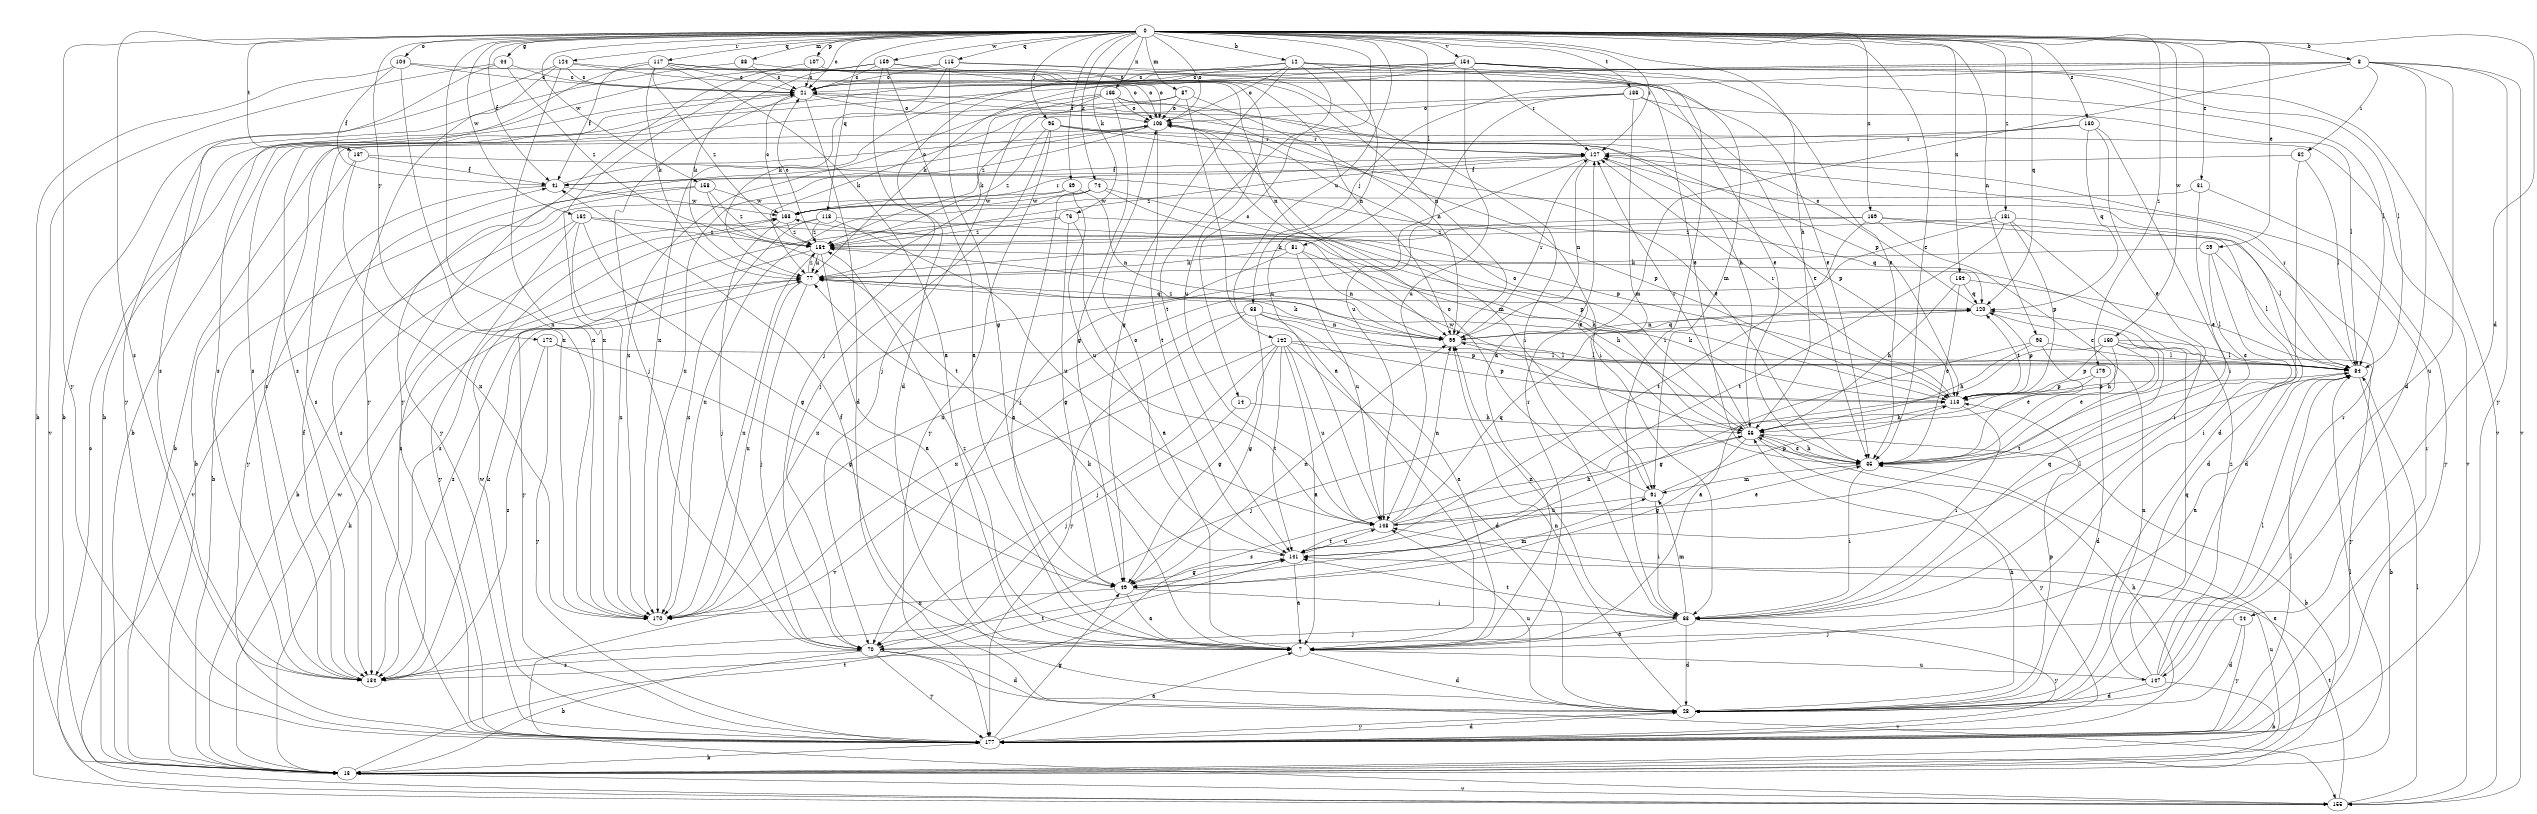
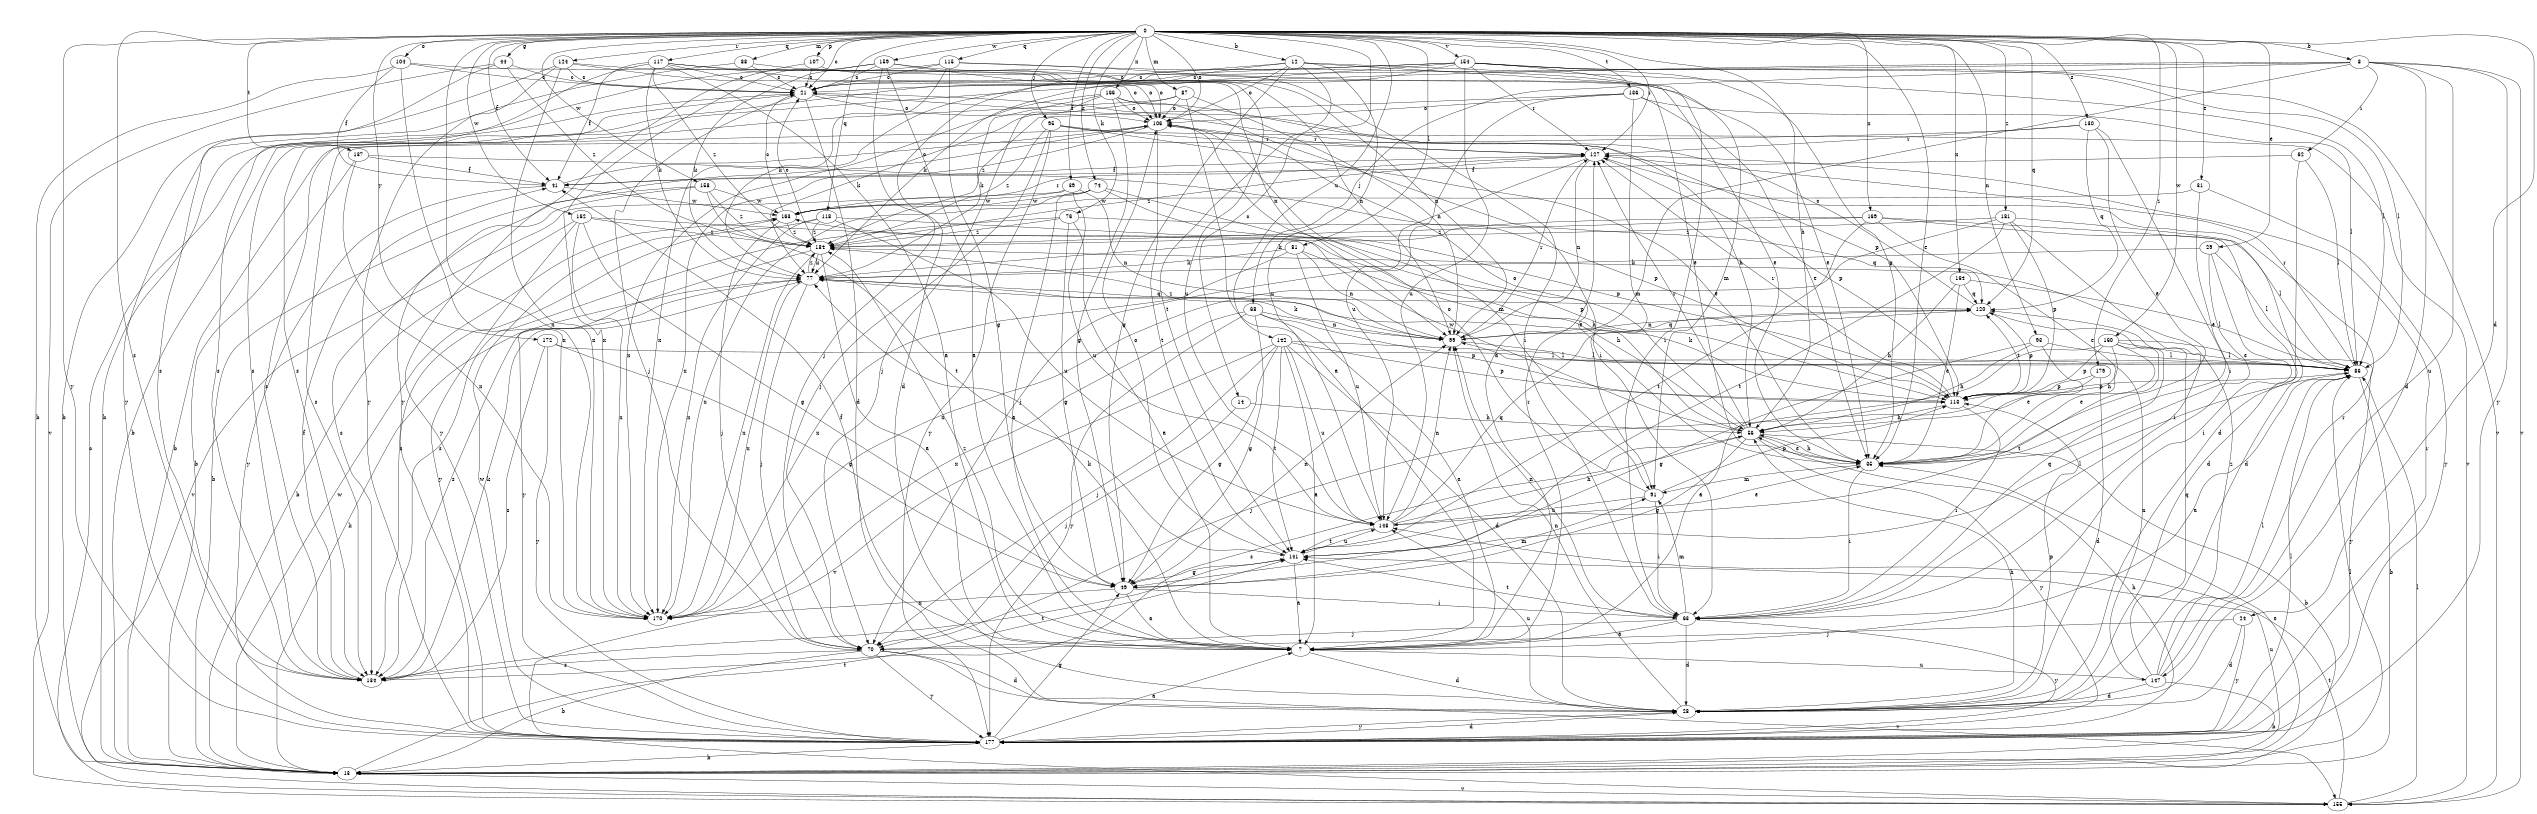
(1891, 263) -> (1891, 263)
(2358, 372) -> (2358, 372)
